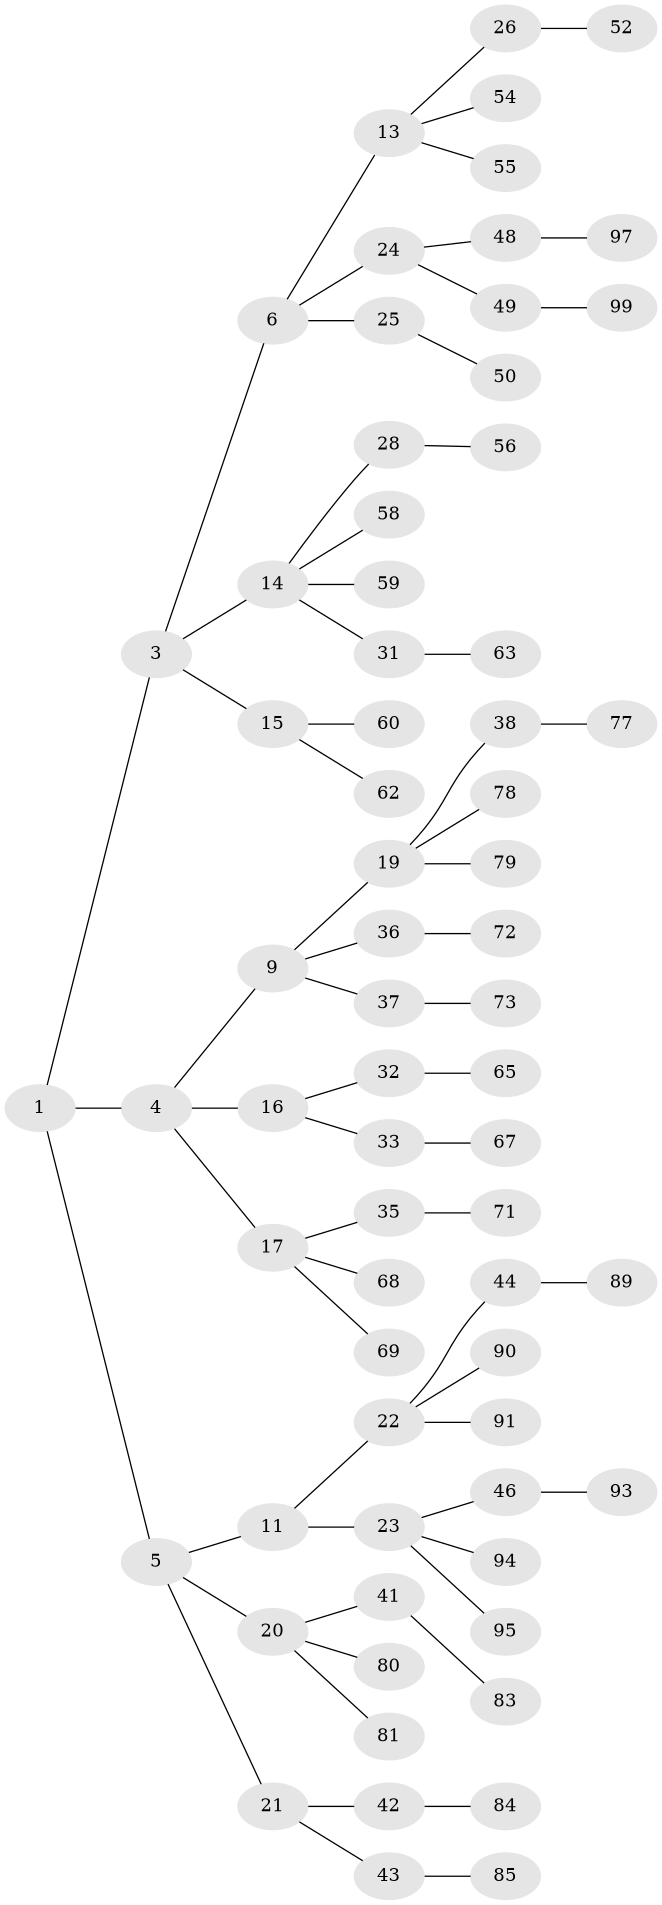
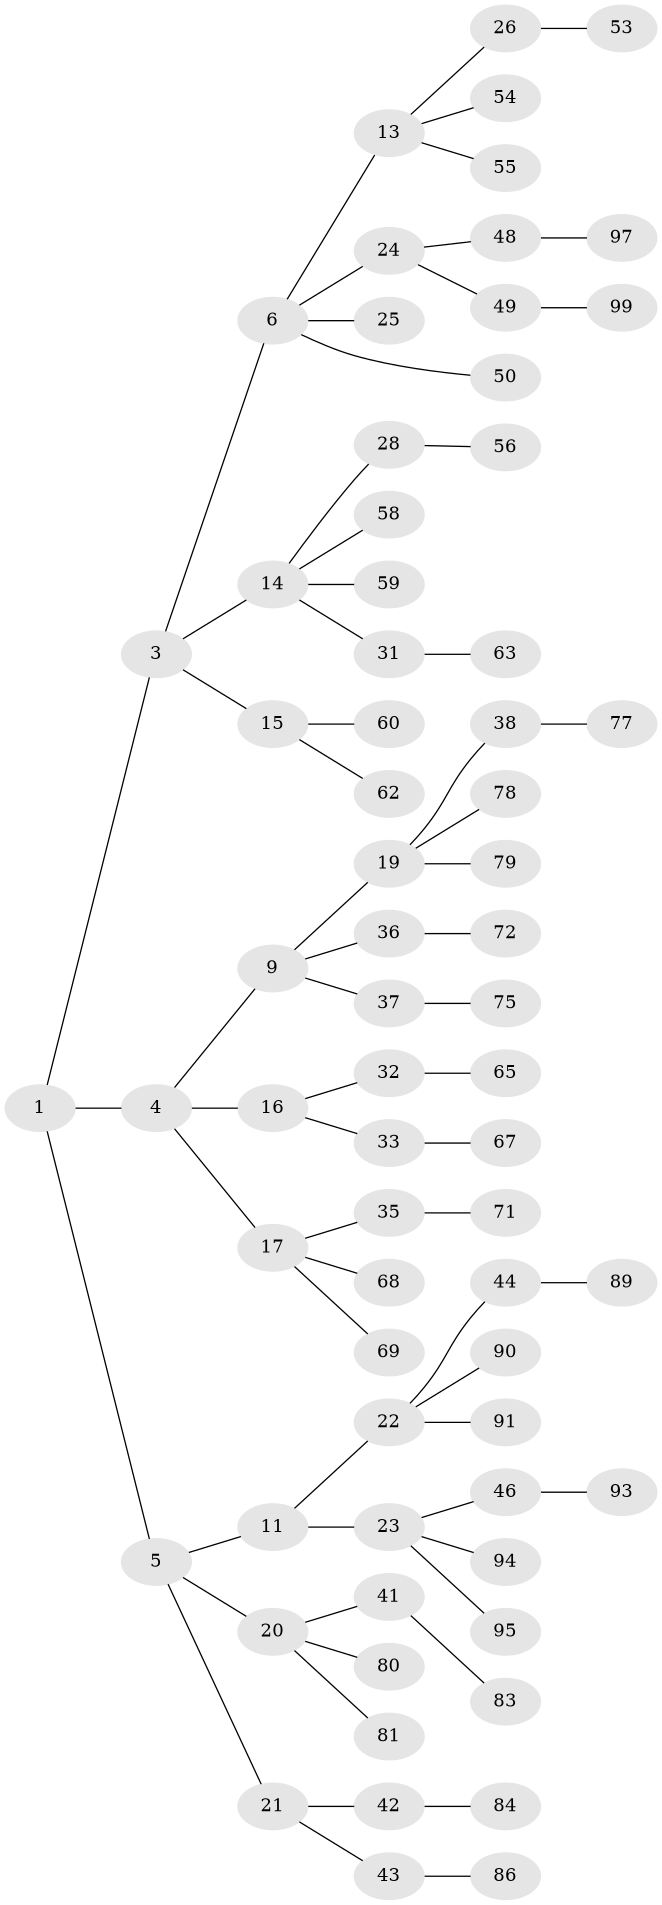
(622, 28) -> (622, 28)
(448, 349) -> (384, 363)
(506, 1003) -> (506, 1003)
(506, 1876) -> (506, 1876)
